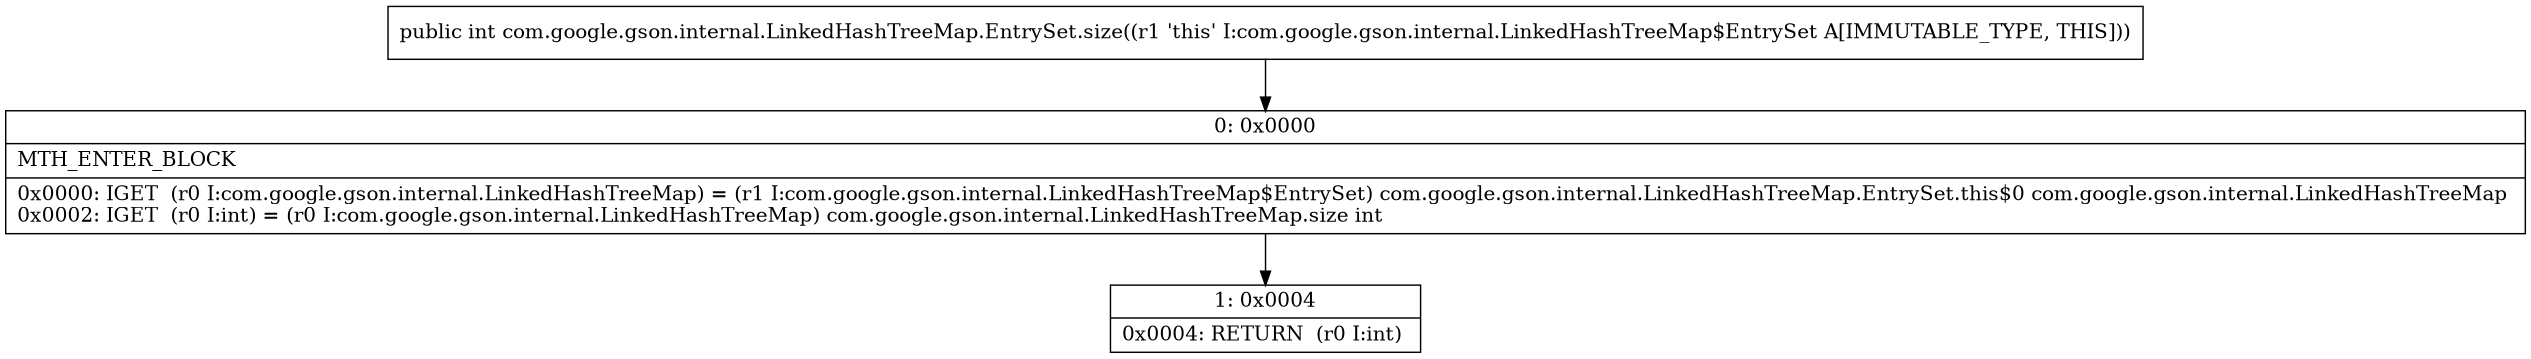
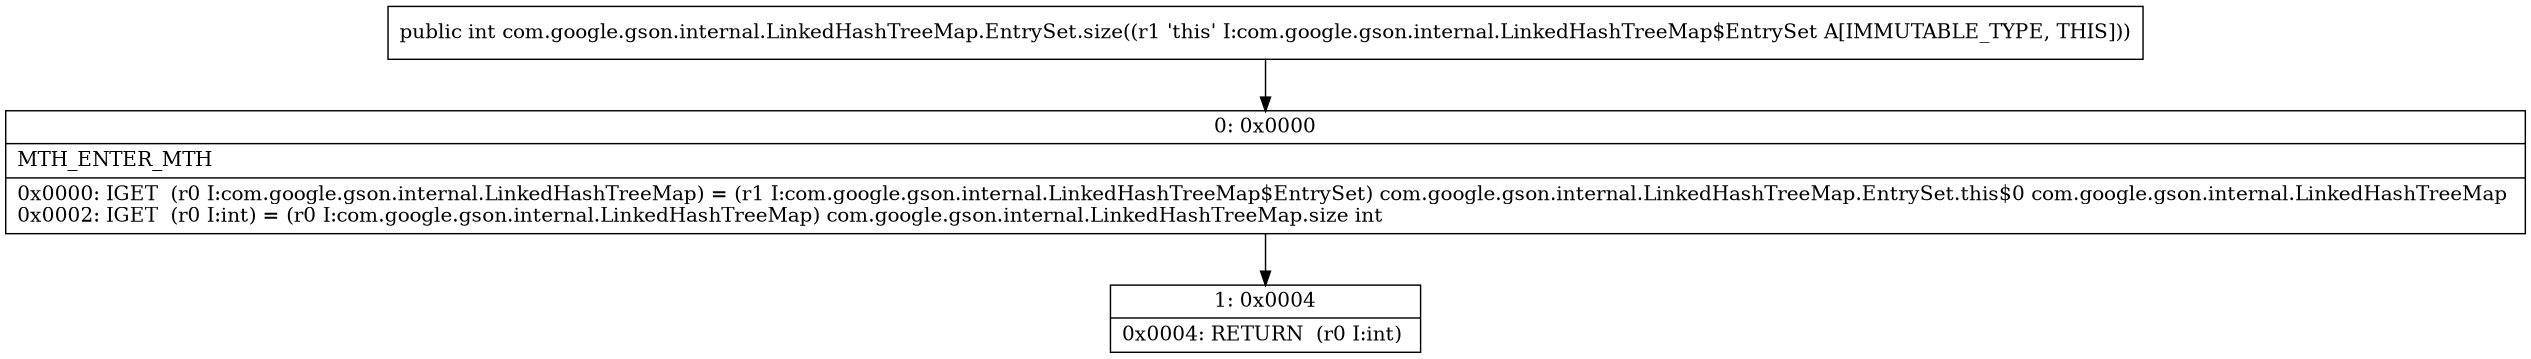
(127, 160) -> (115, 160)
